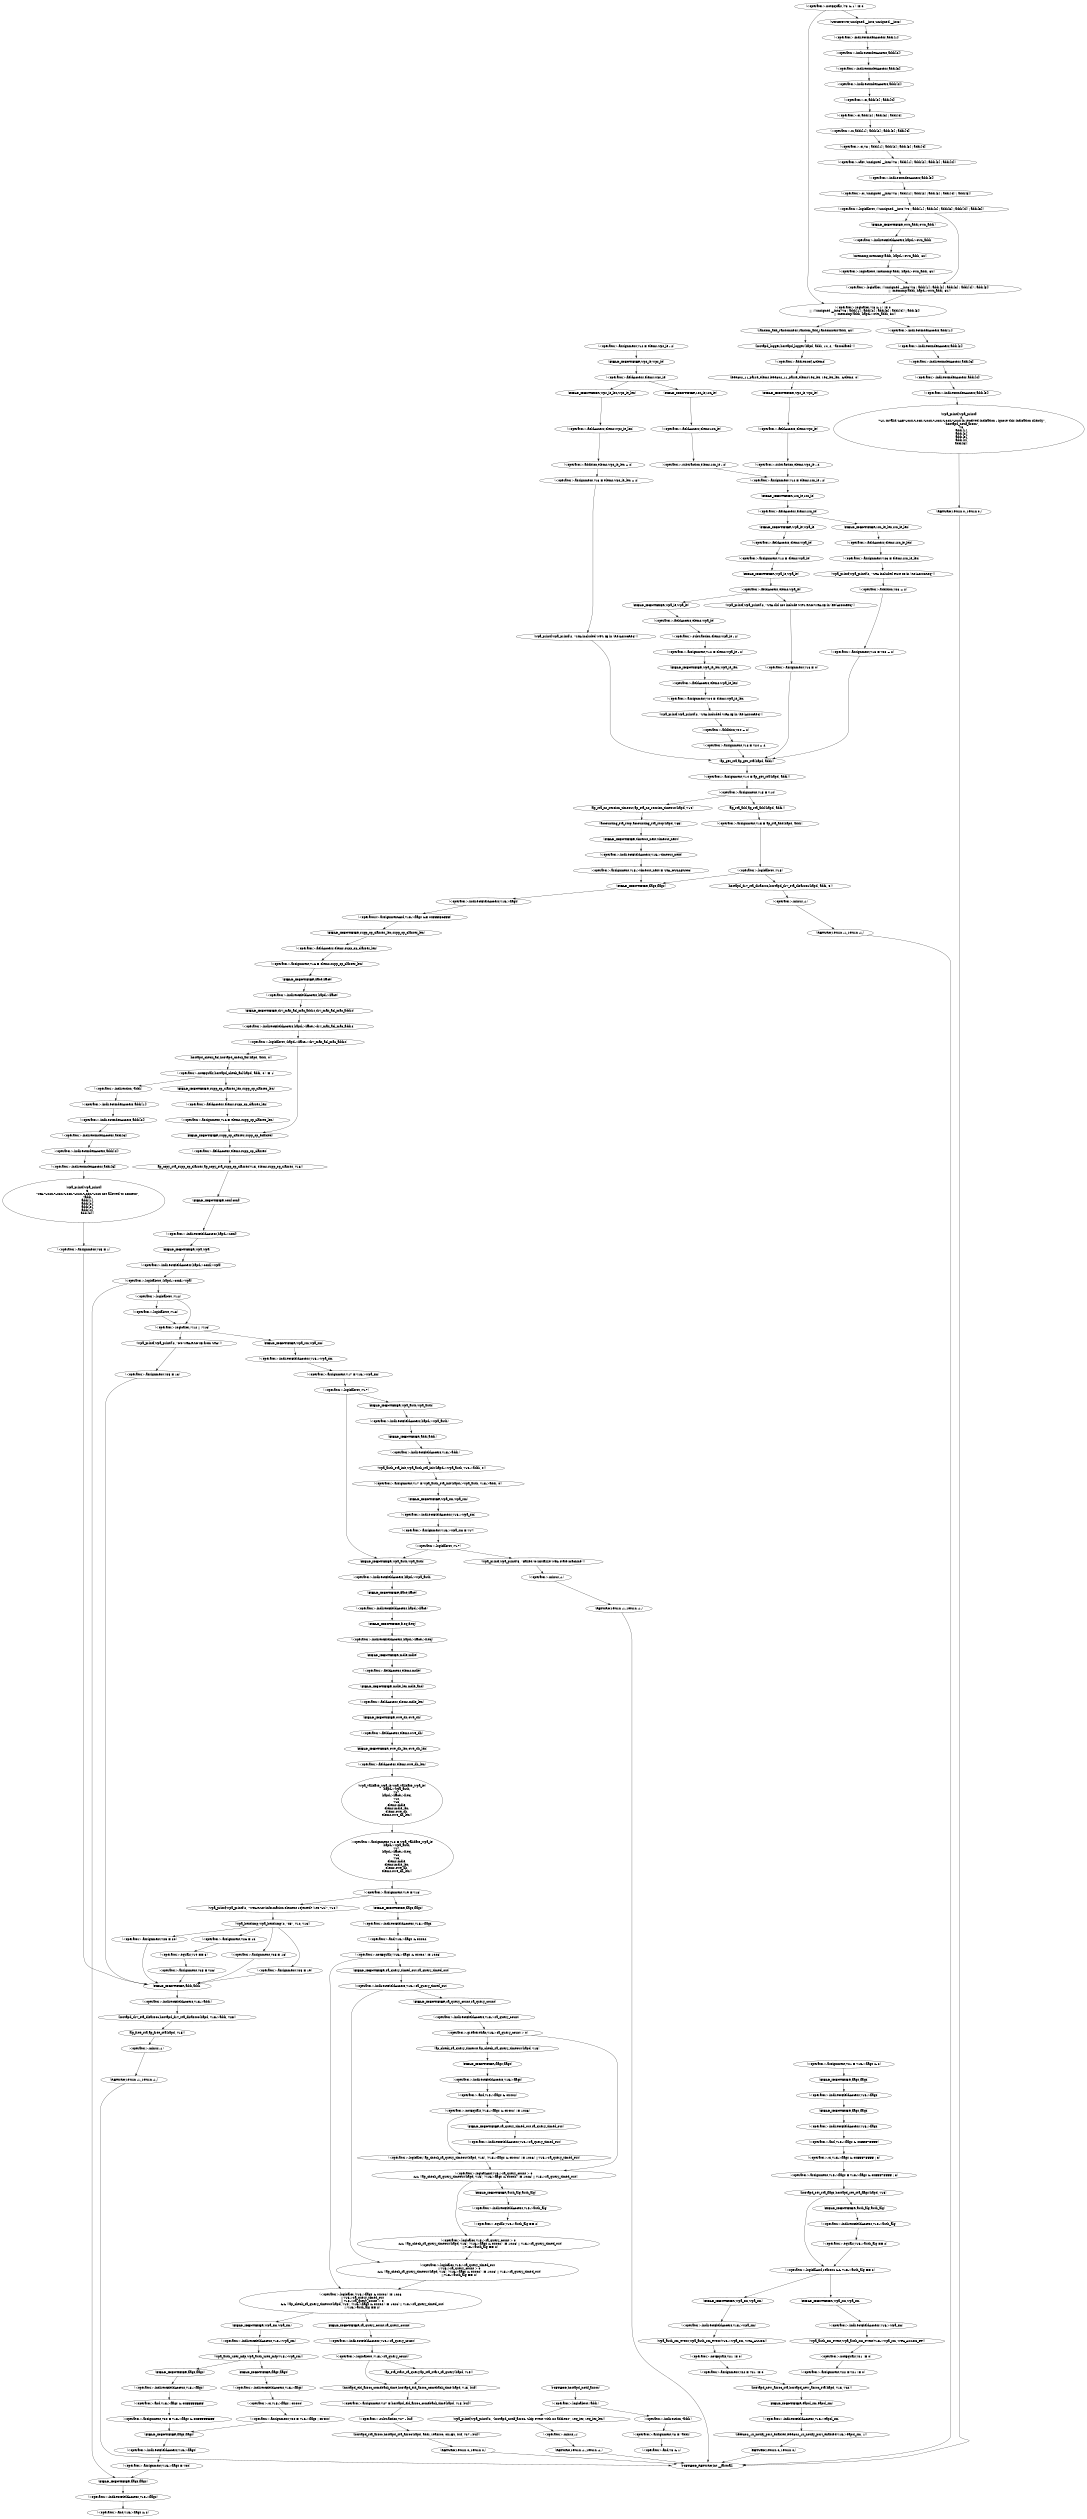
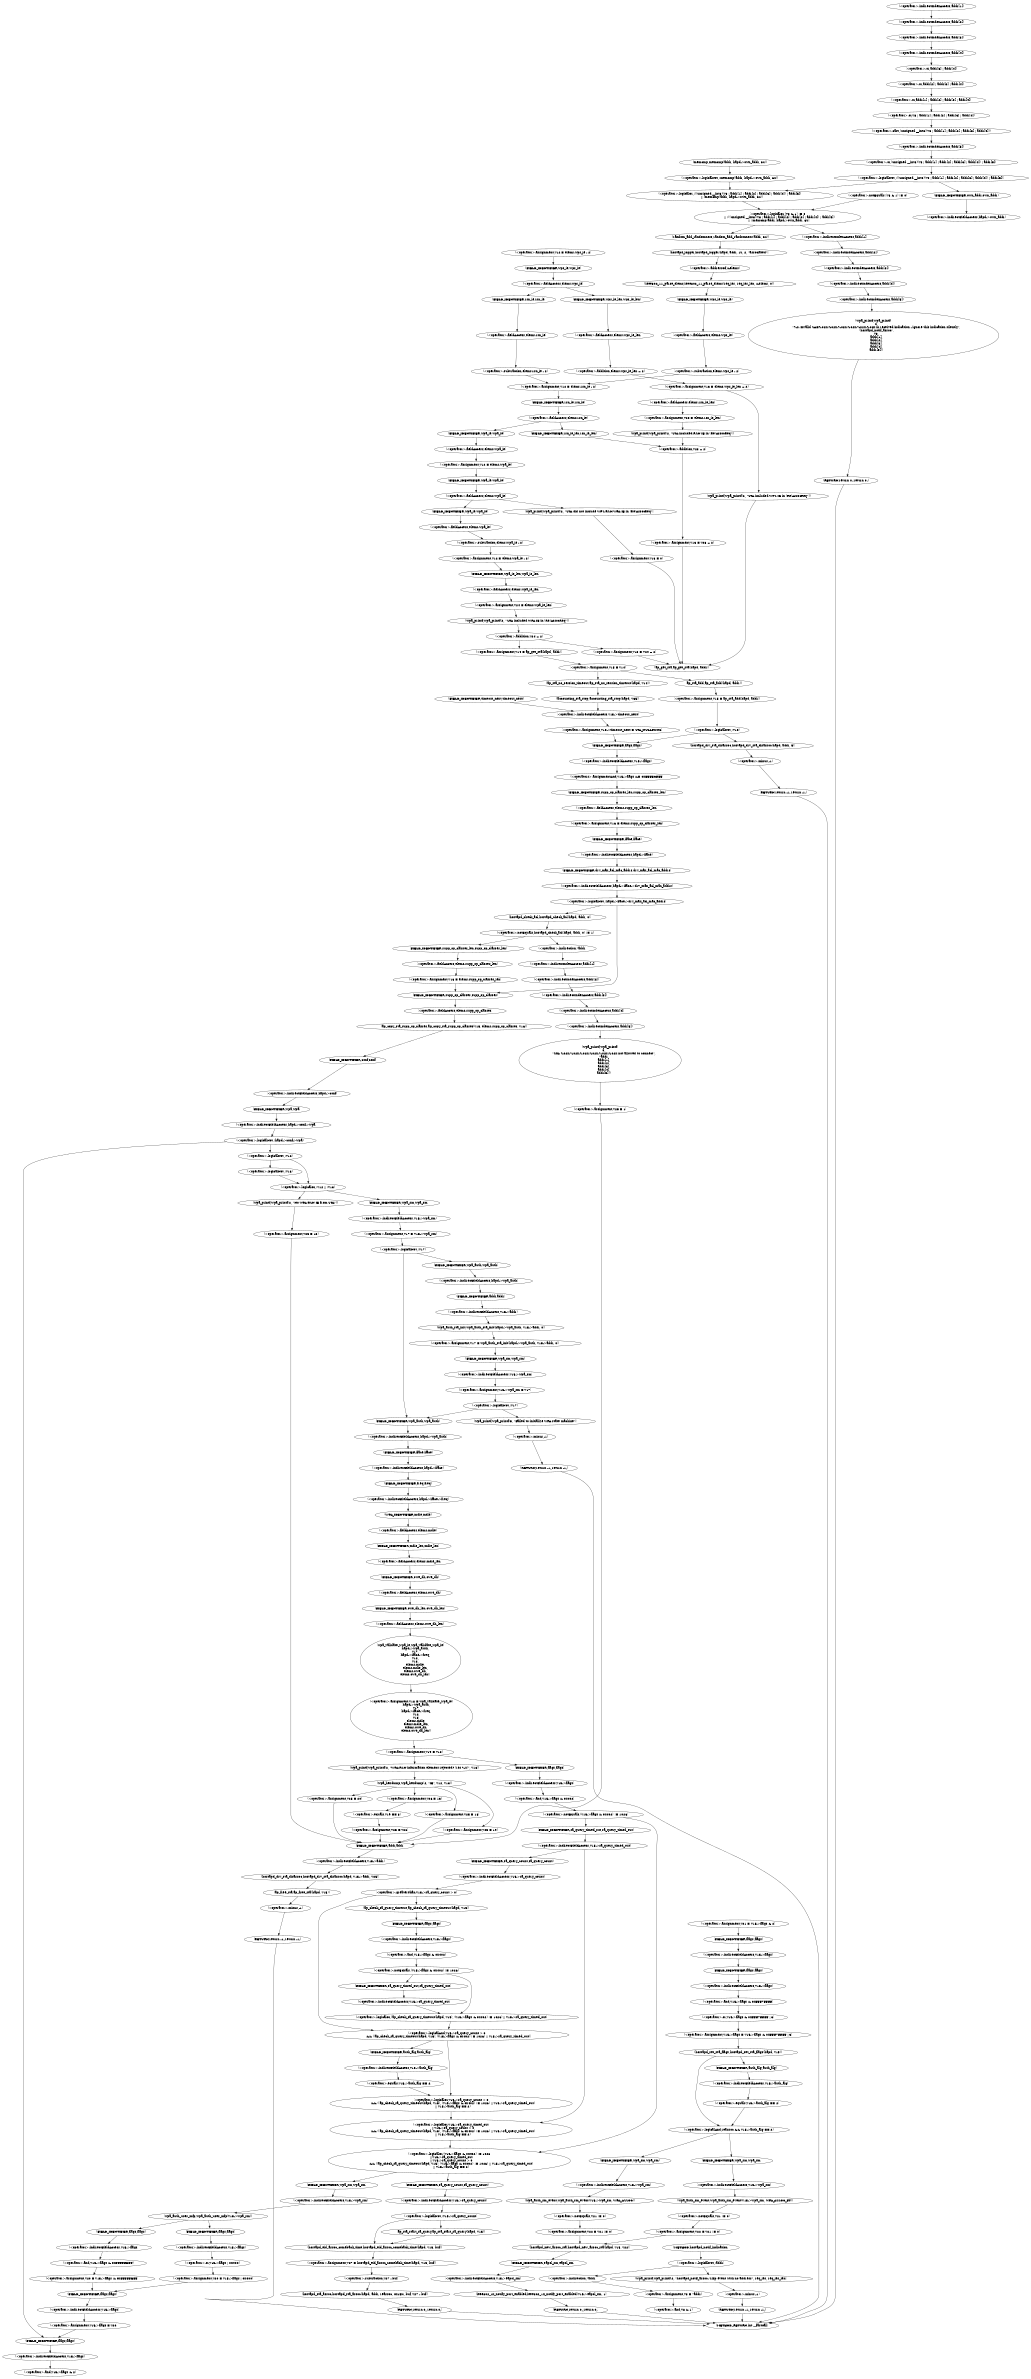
(866, 22) -> none
(892, 247) -> none
(878, 534) -> (623, 442)
(747, 768) -> (519, 643)
(641, 831) -> (598, 706)
(230, 1136) -> (455, 995)
(392, 1656) -> (408, 1515)
(392, 1687) -> (408, 1546)
(575, 2388) -> (701, 2248)
